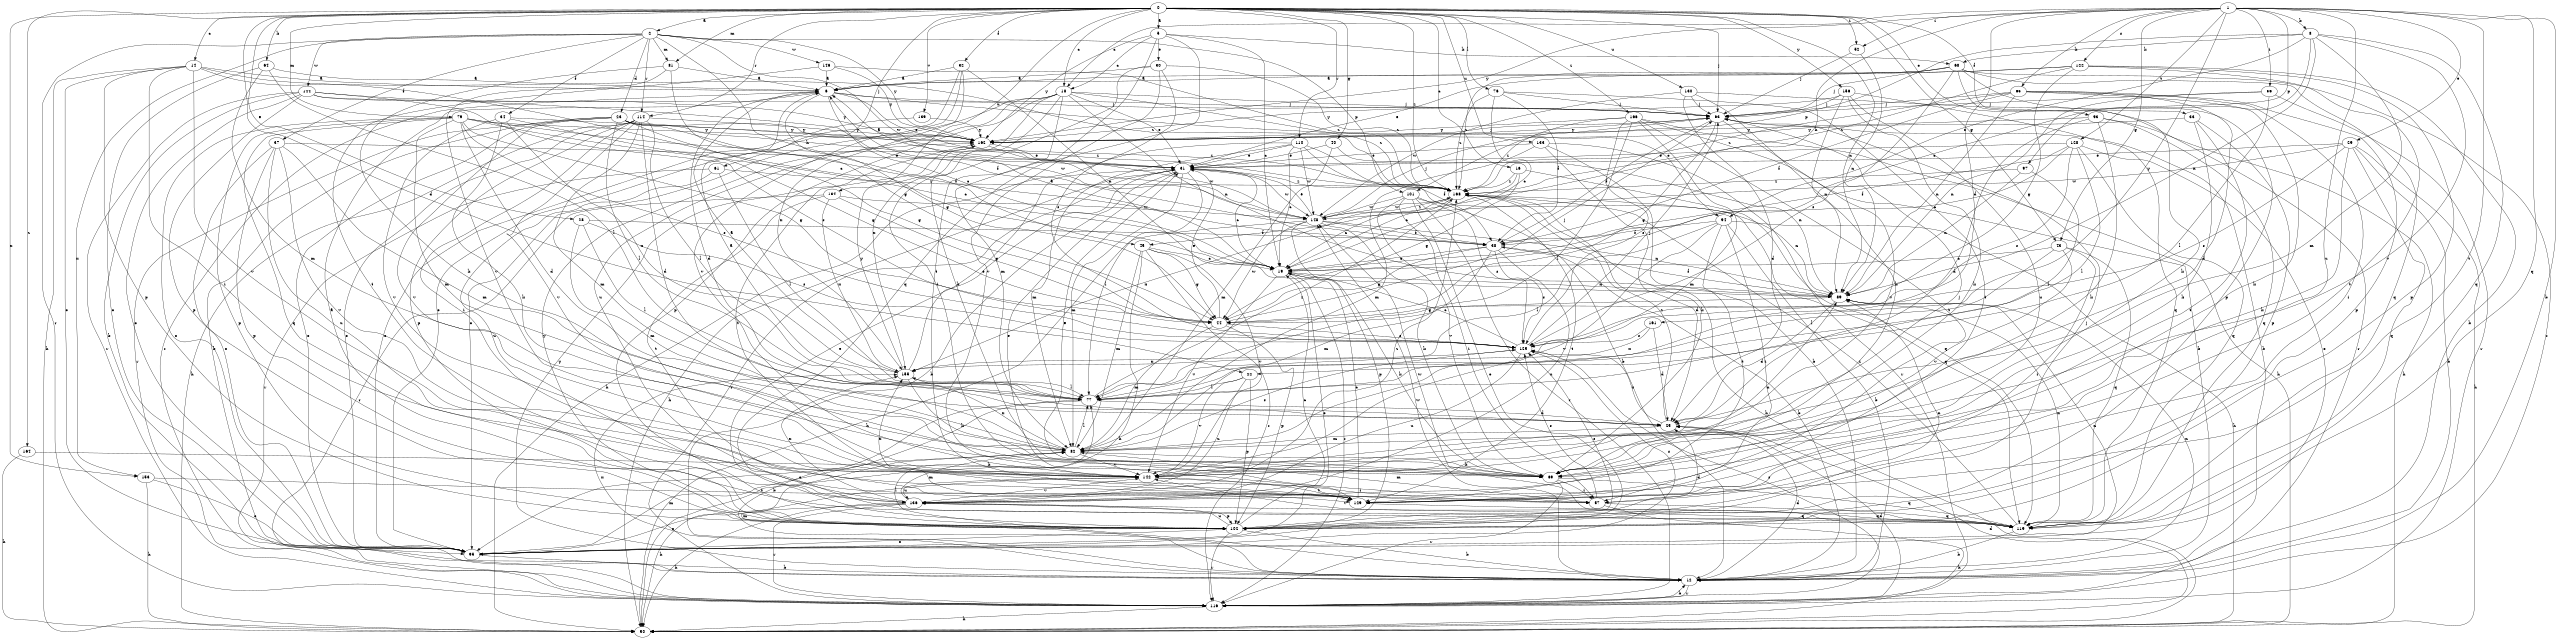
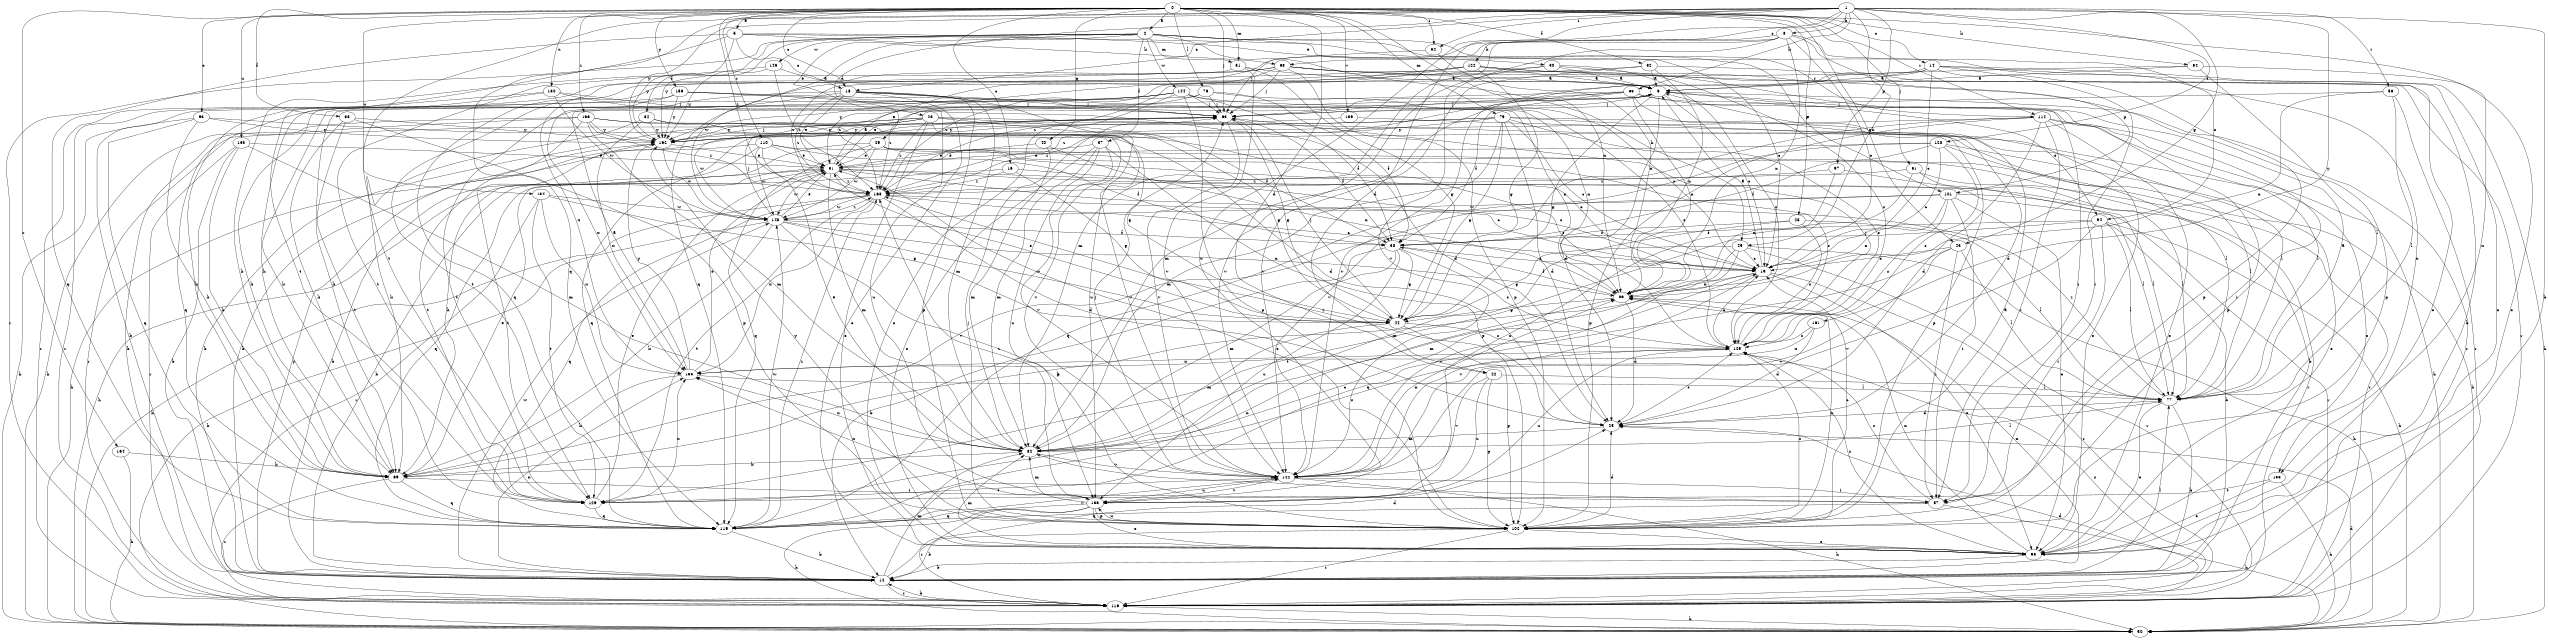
(1035, 297) -> (834, 297)
(718, 360) -> none
